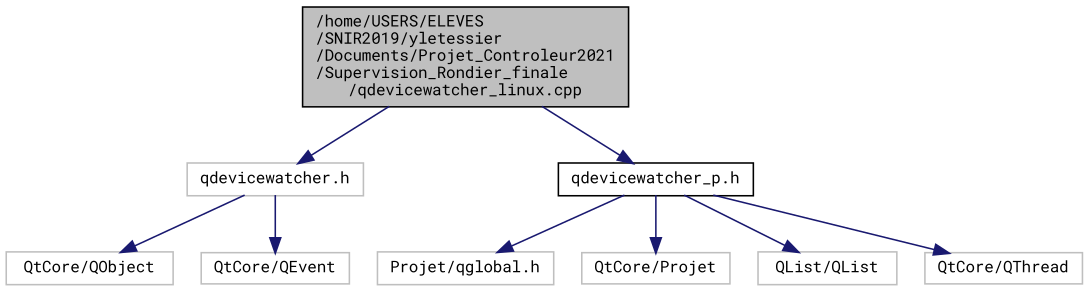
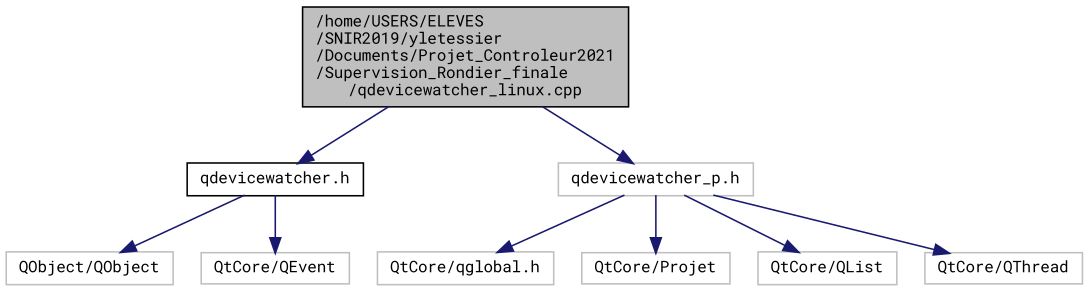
(275, 179) -> (275, 179)
(656, 179) -> (656, 179)
(90, 268) -> (90, 268)
(466, 268) -> (466, 268)
(827, 268) -> (827, 268)
